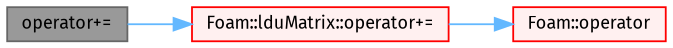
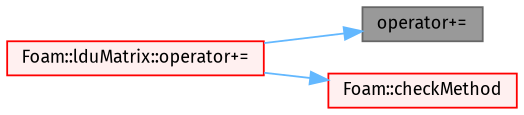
(150, 24) -> (304, 38)
(589, 24) -> (423, 91)
